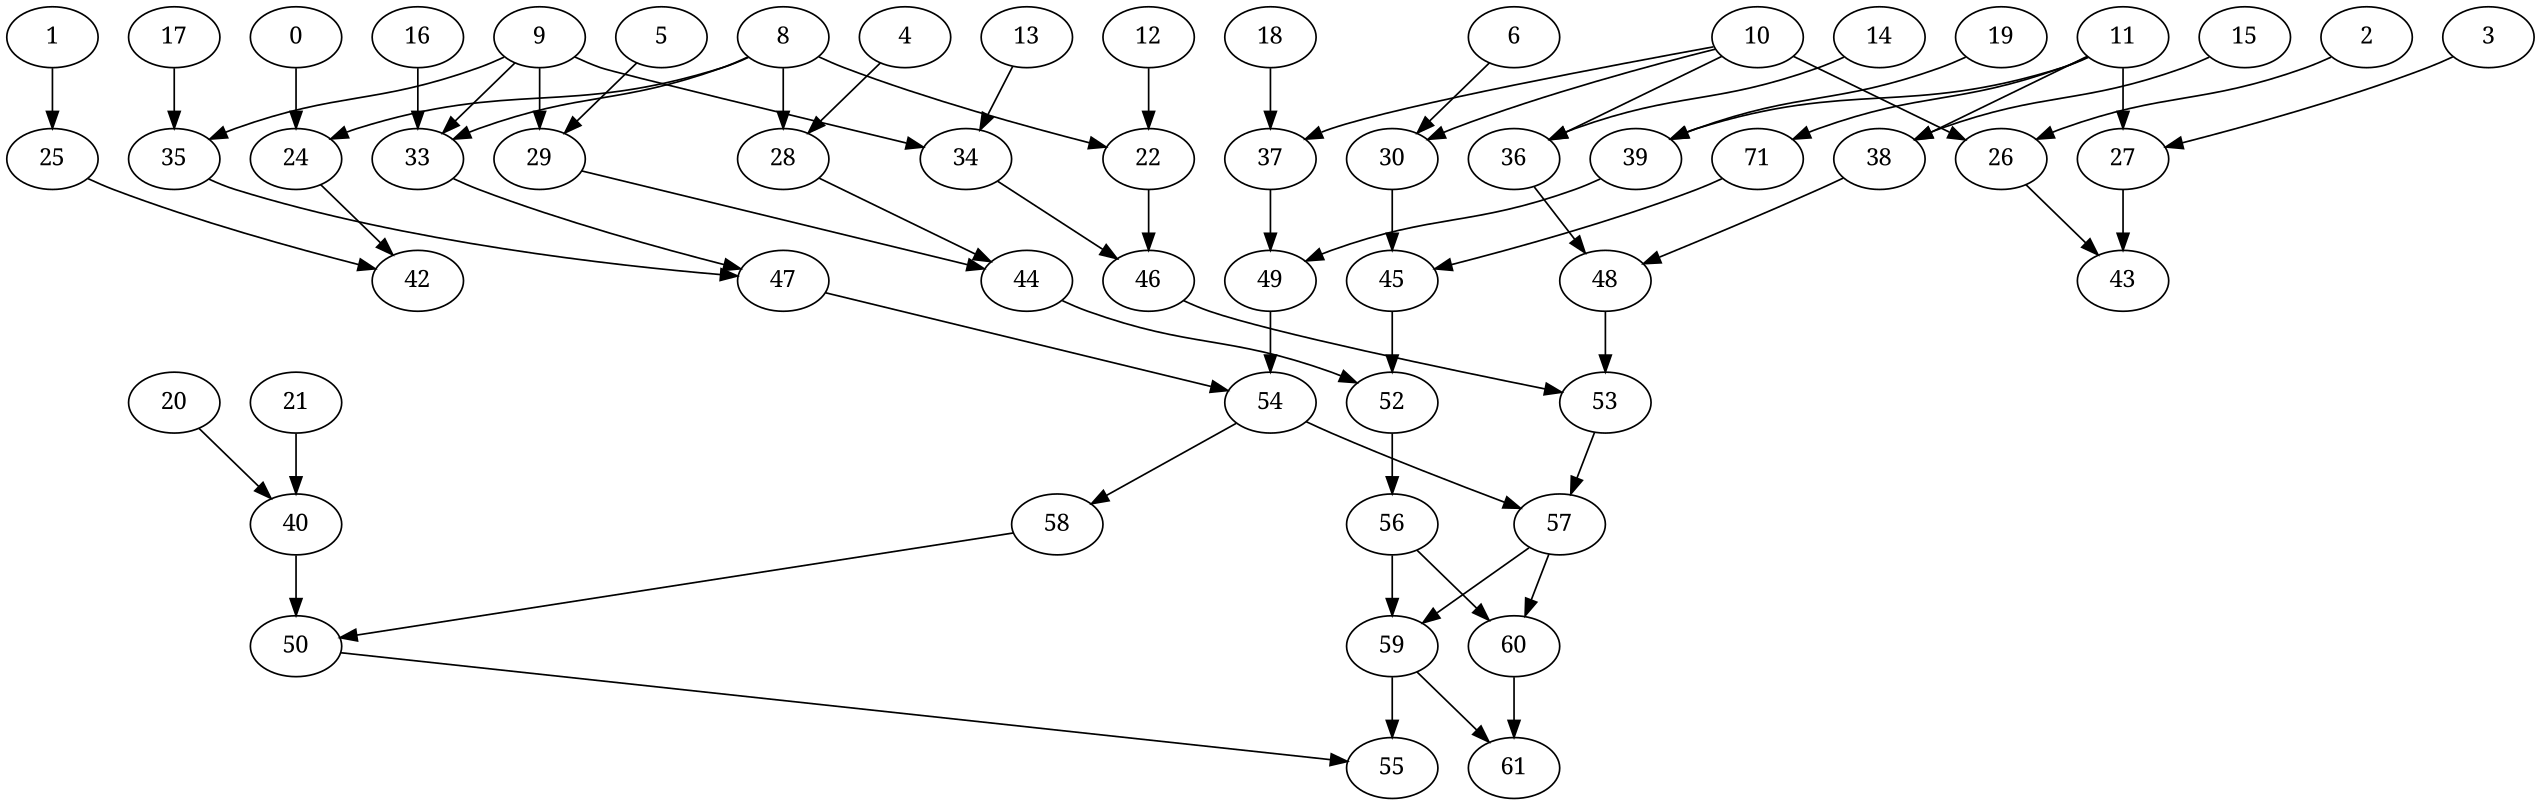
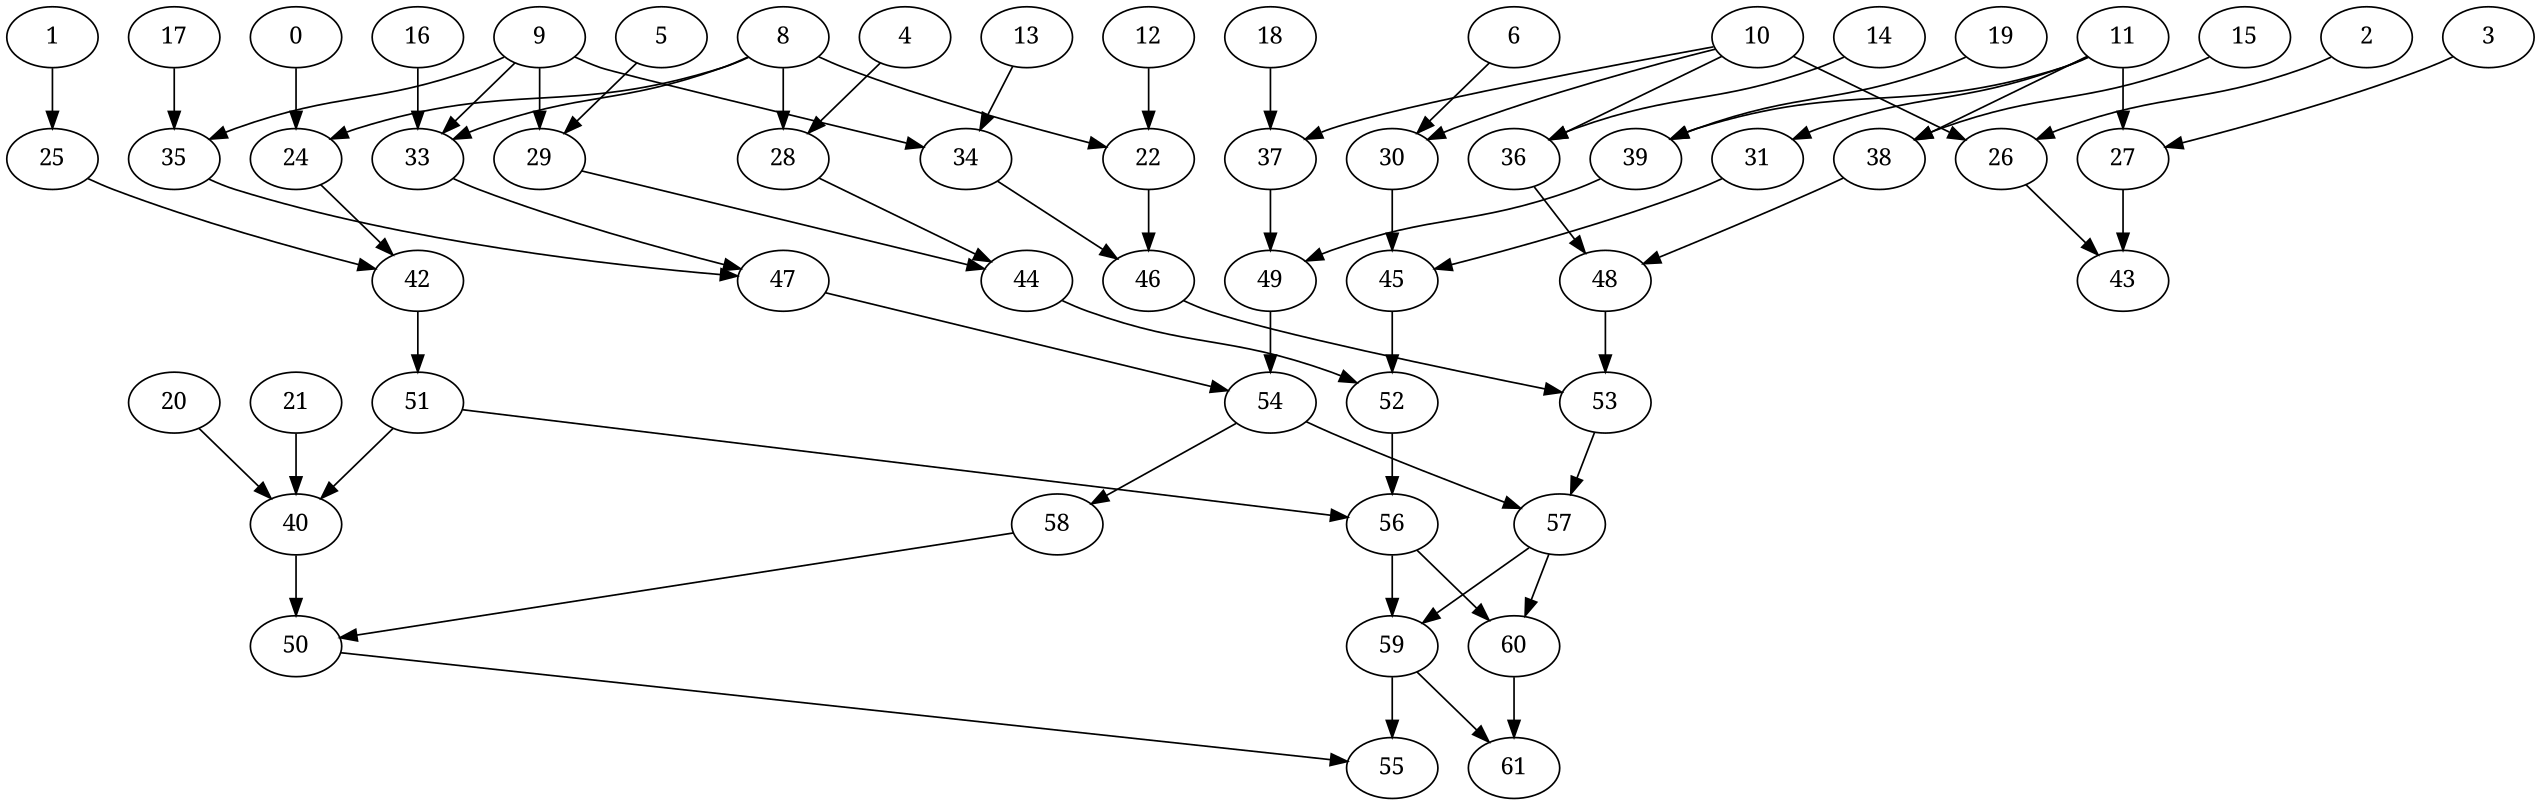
(1758, 159) -> (1758, 159)
none -> (418, 403)
